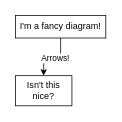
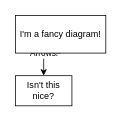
(60, 27) -> (60, 34)
